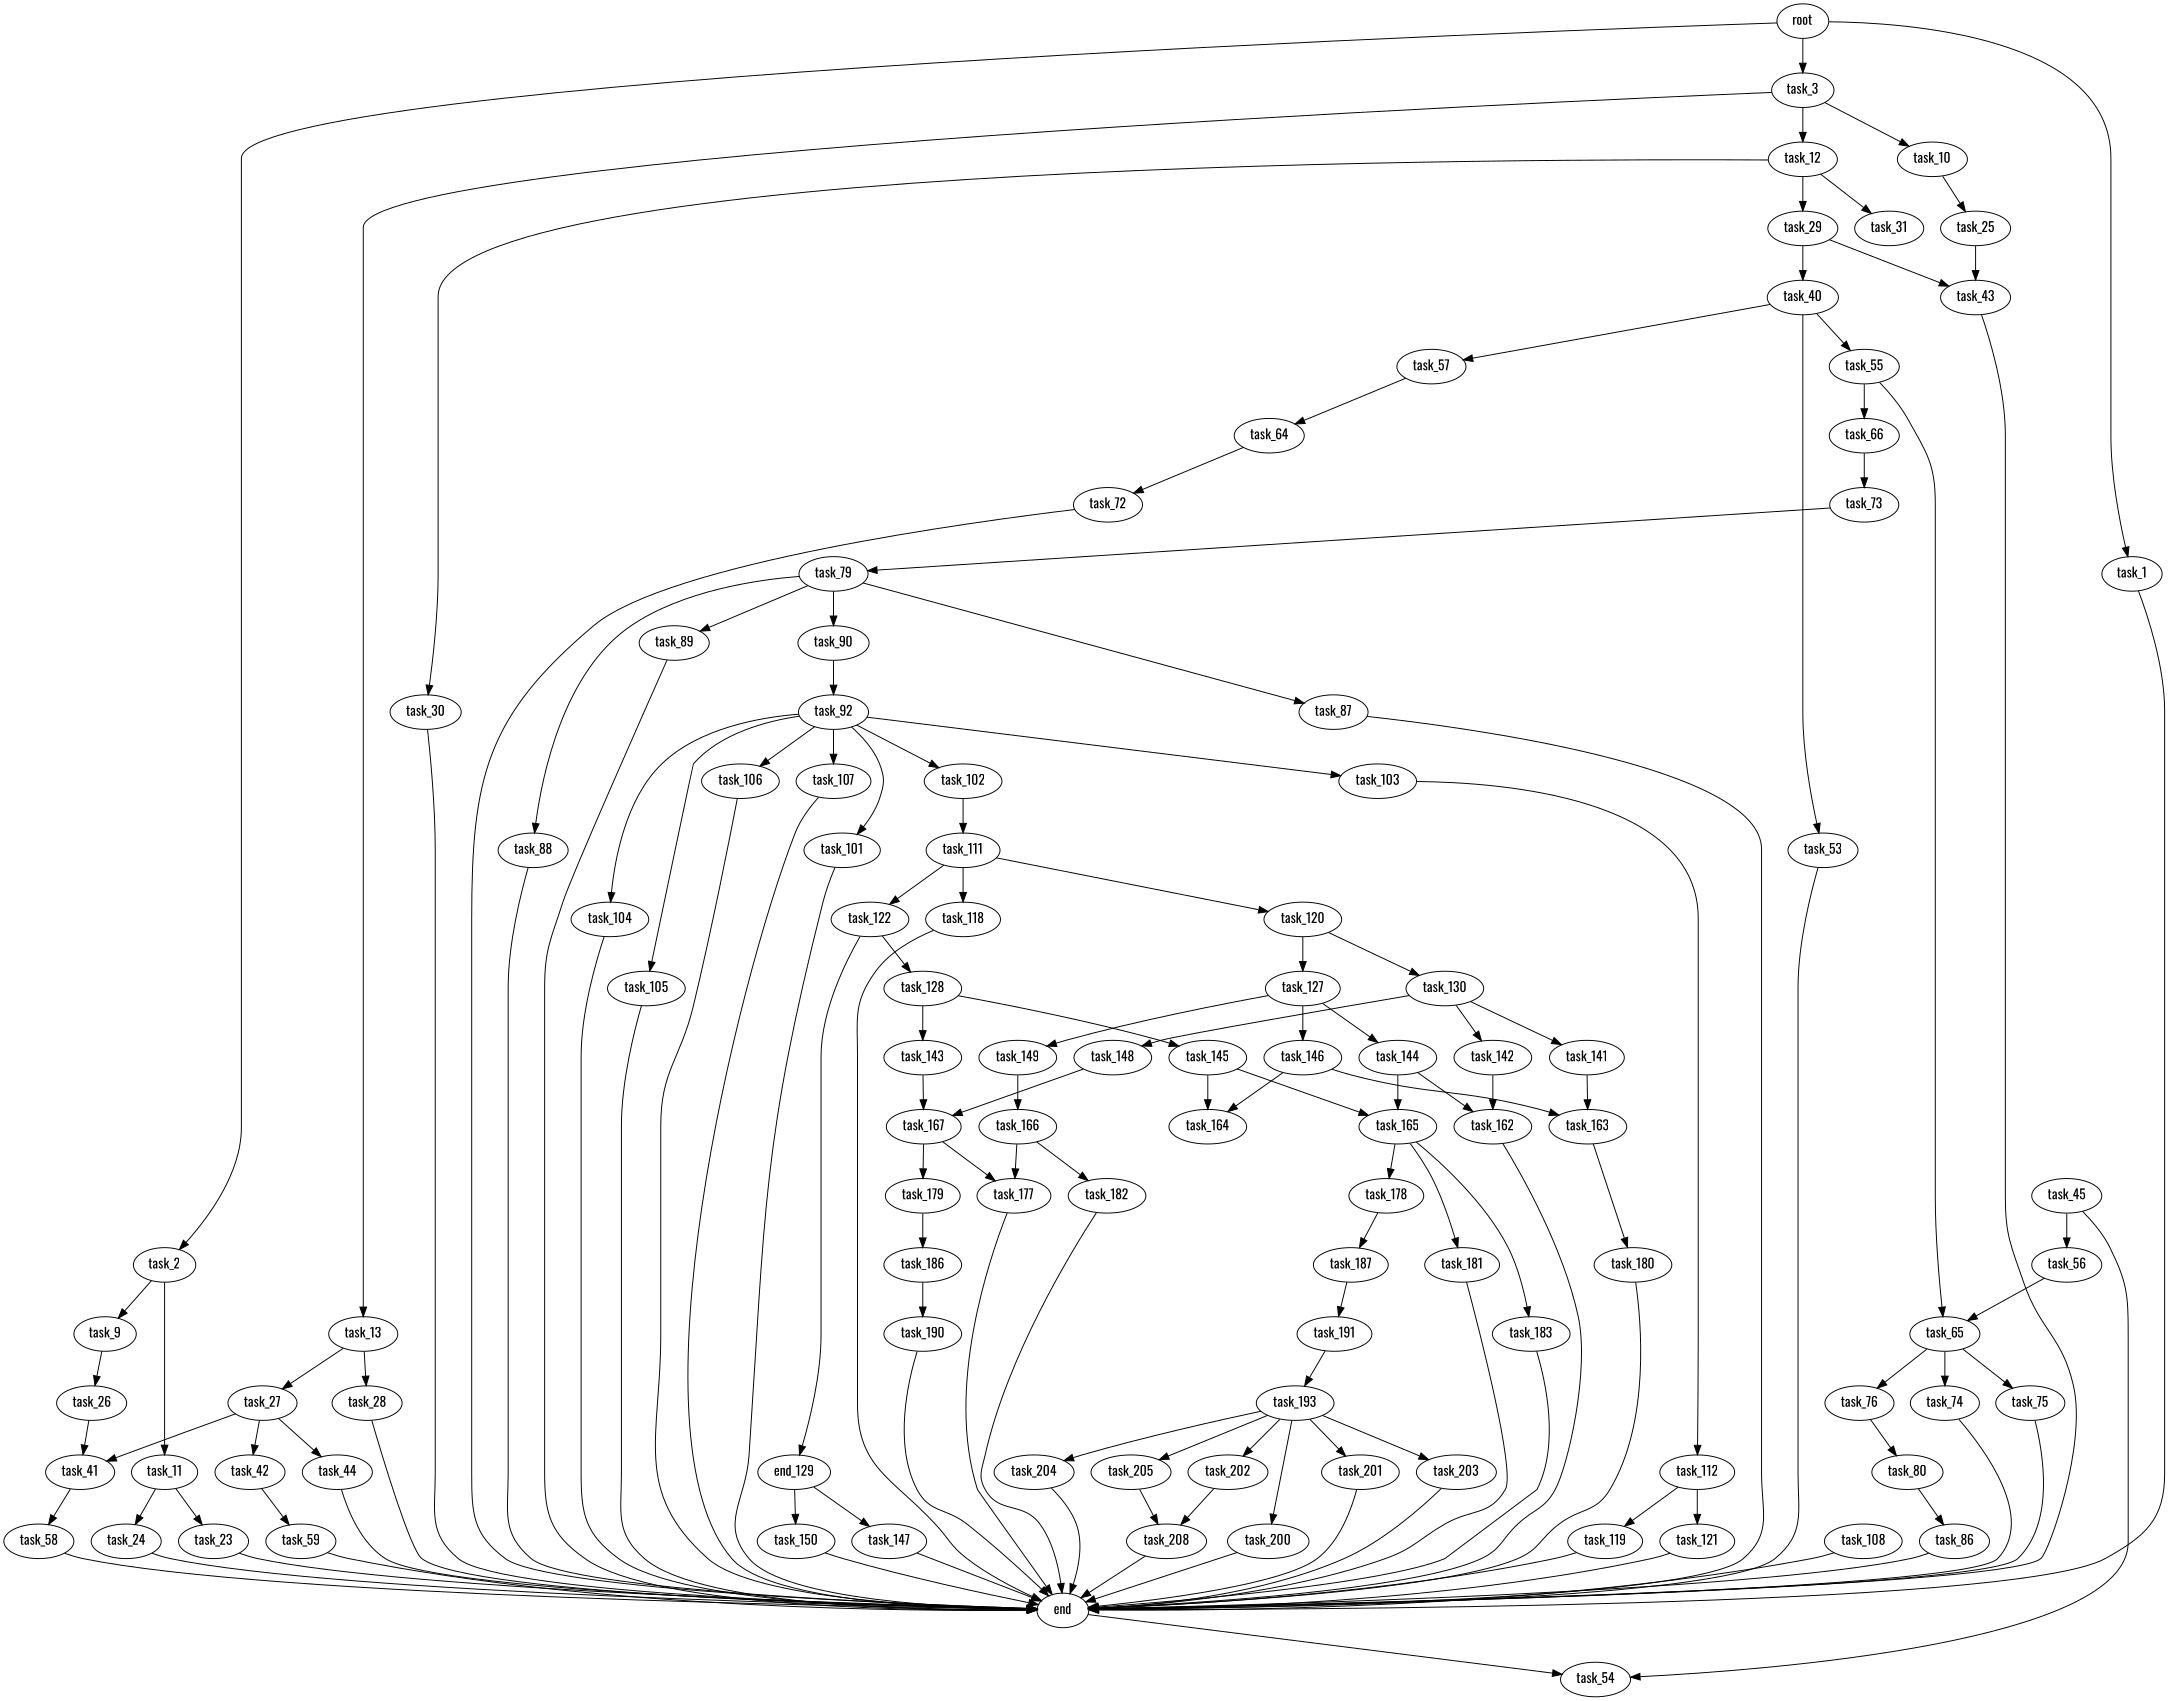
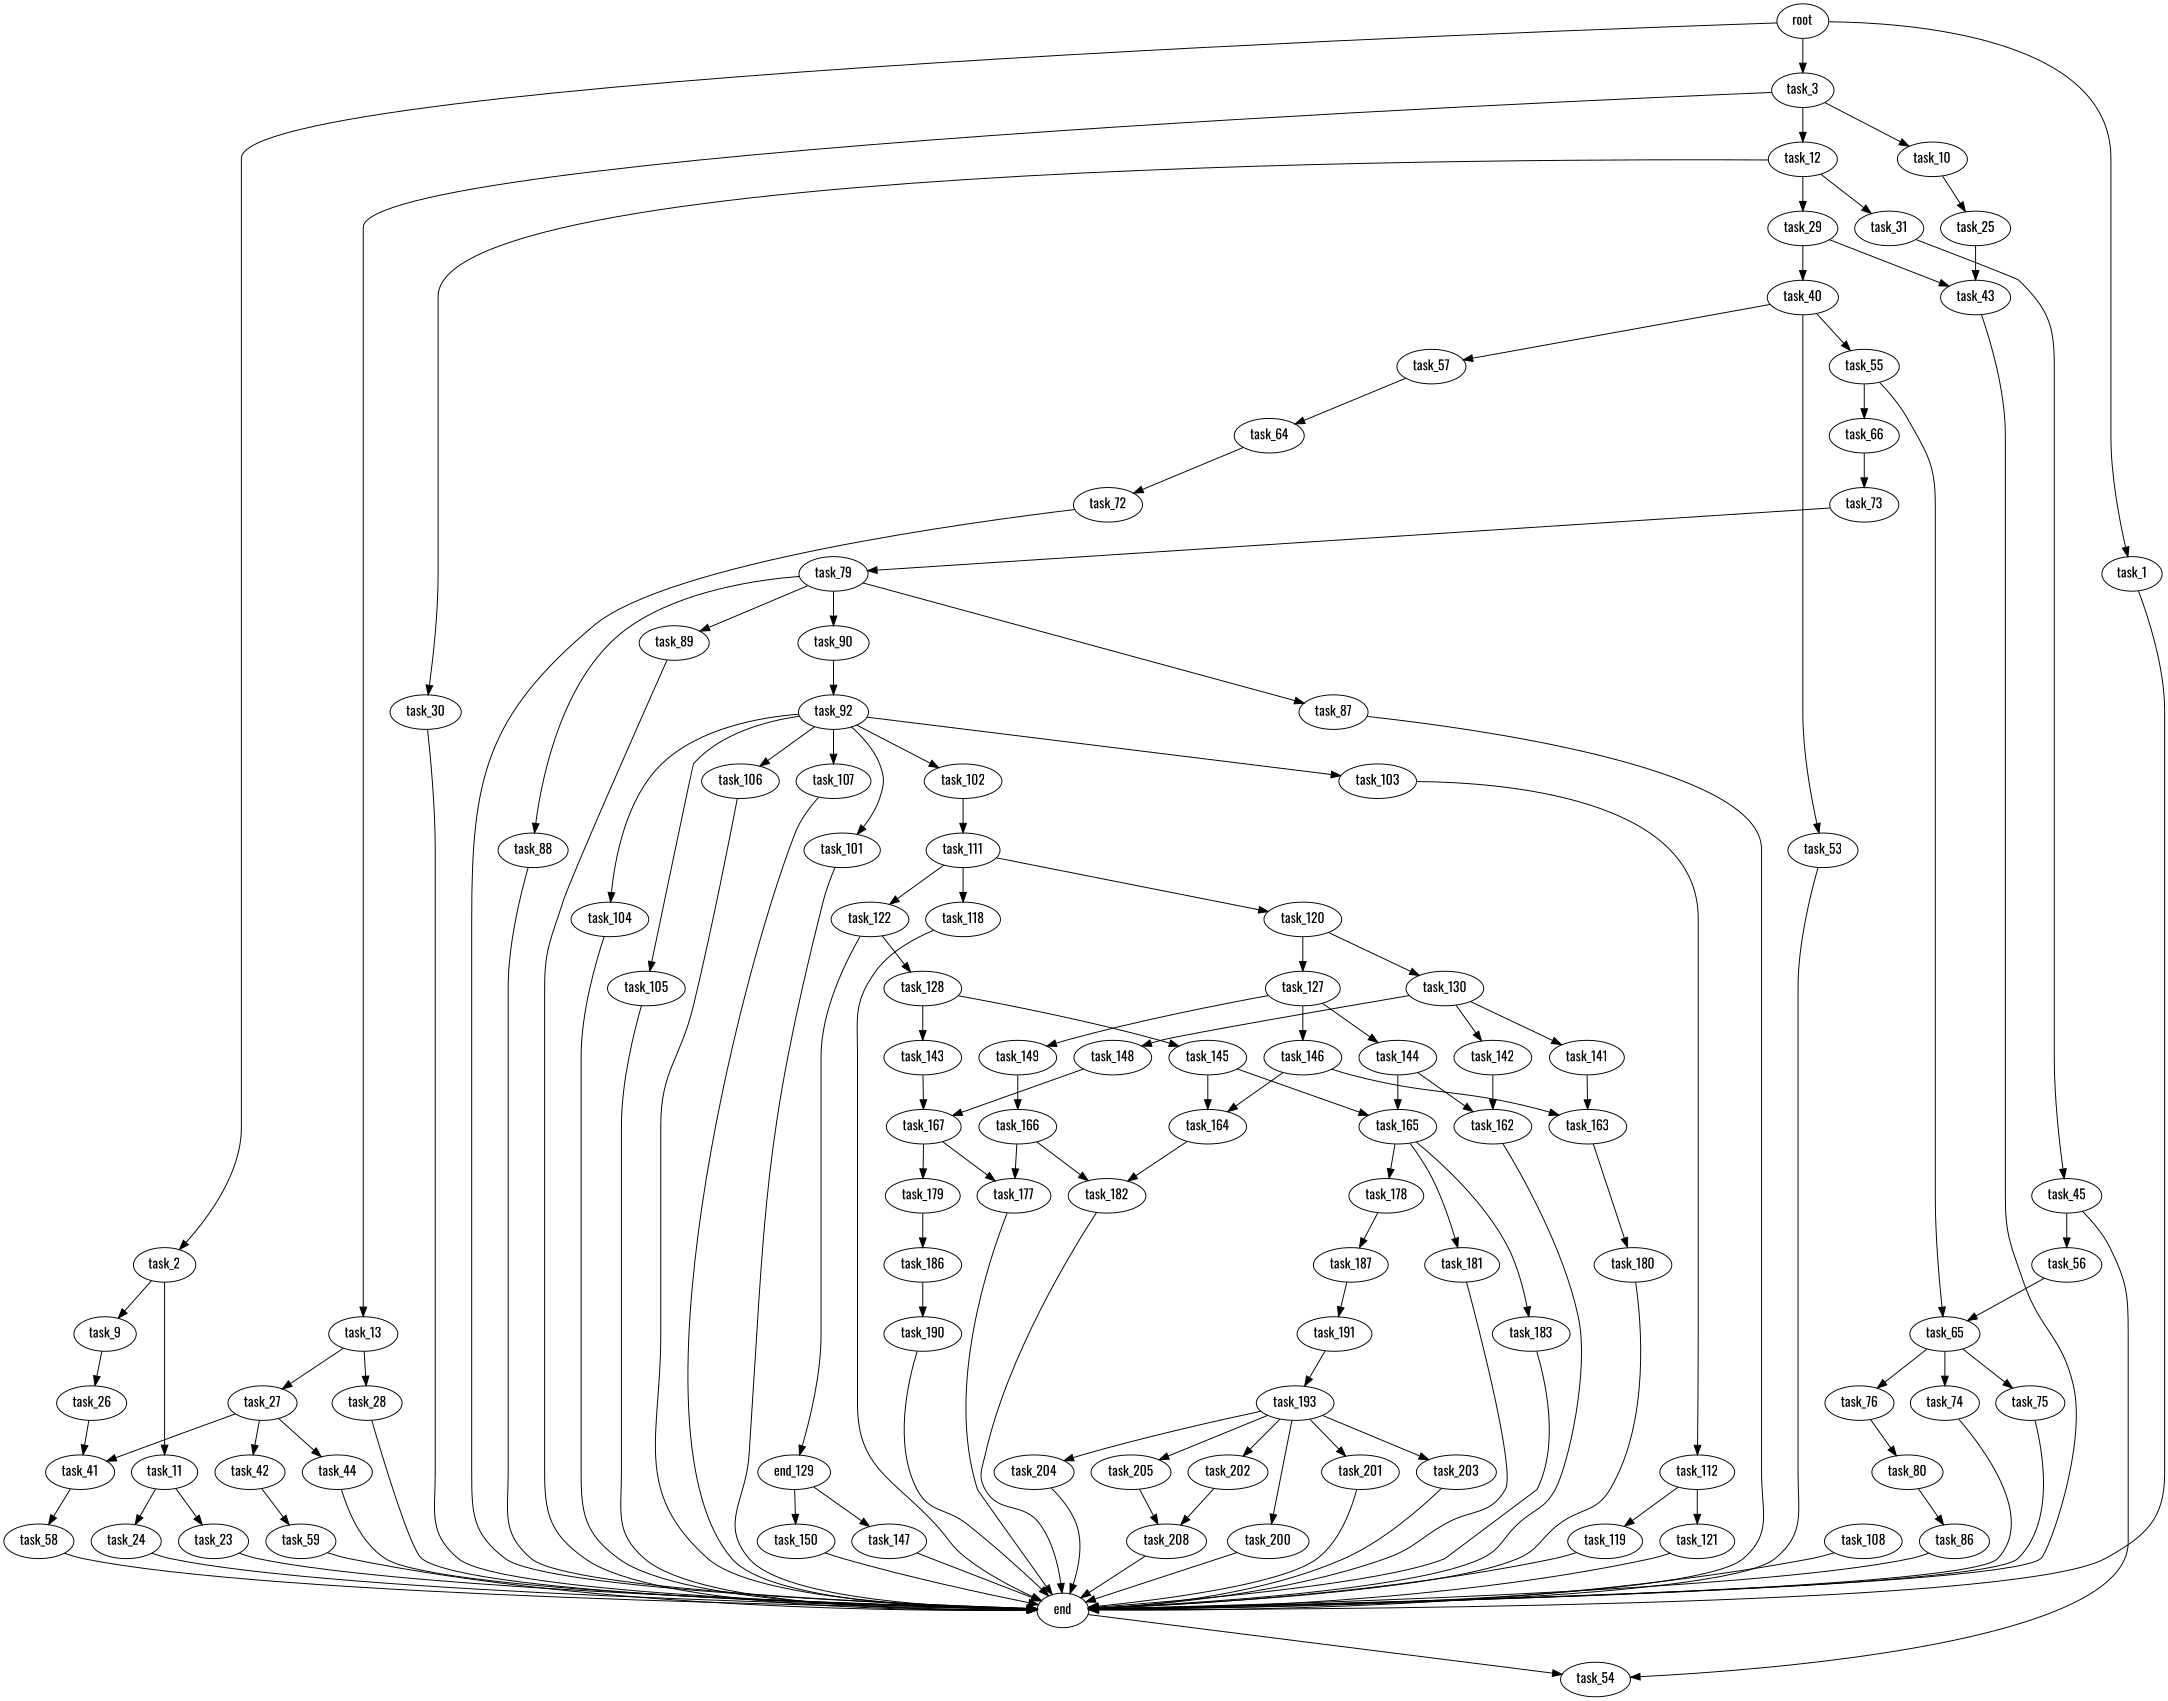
none -> (2054, 664)
none -> (1162, 1159)
